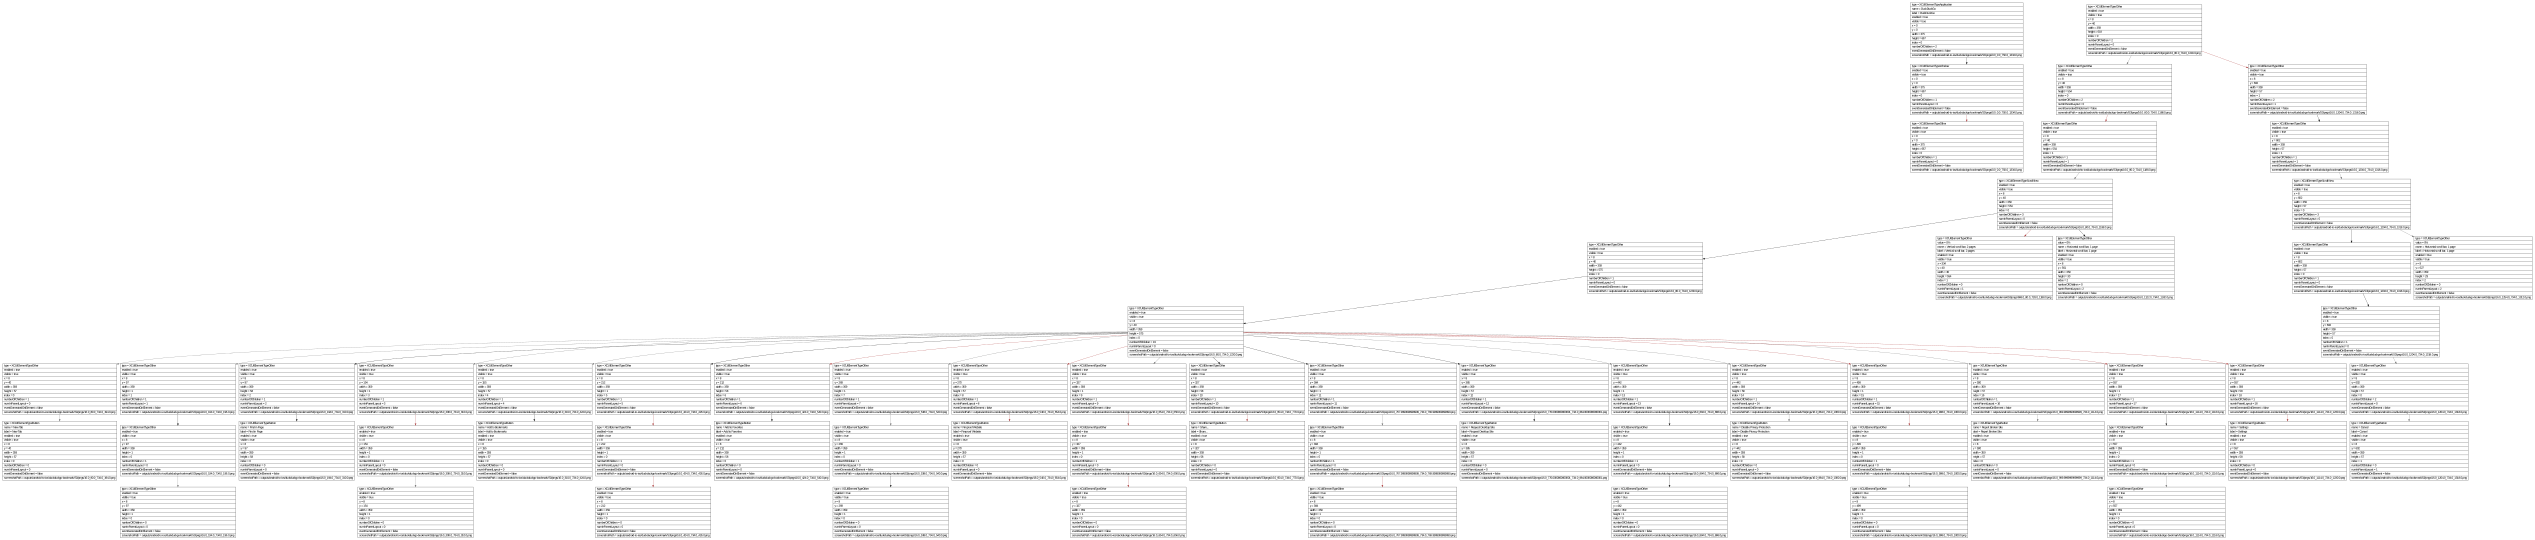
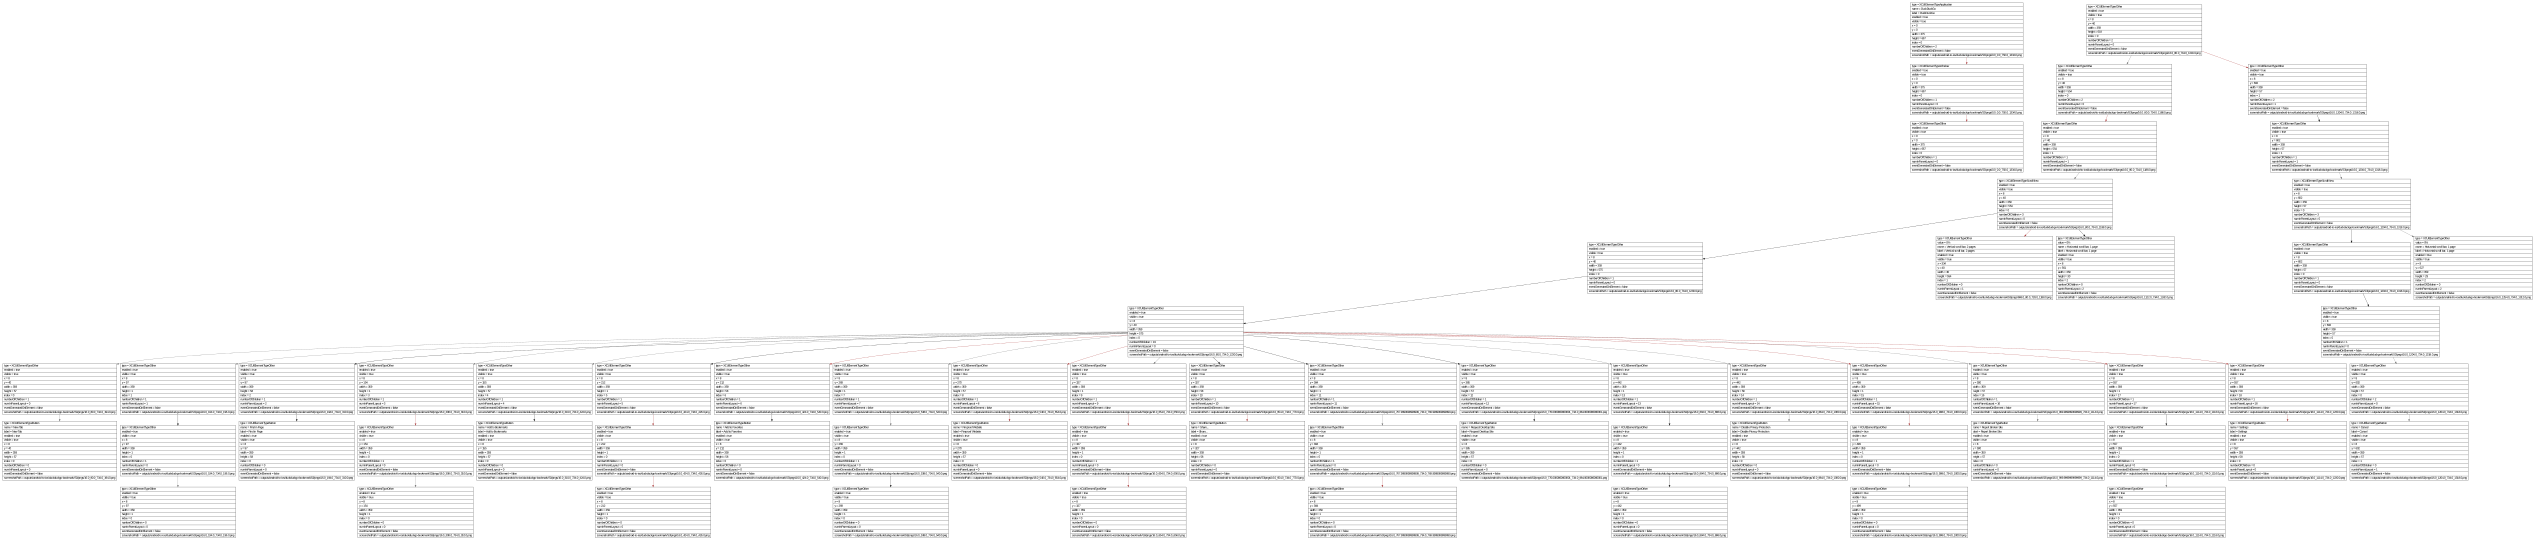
(1967, 60) -> (1967, 60)
